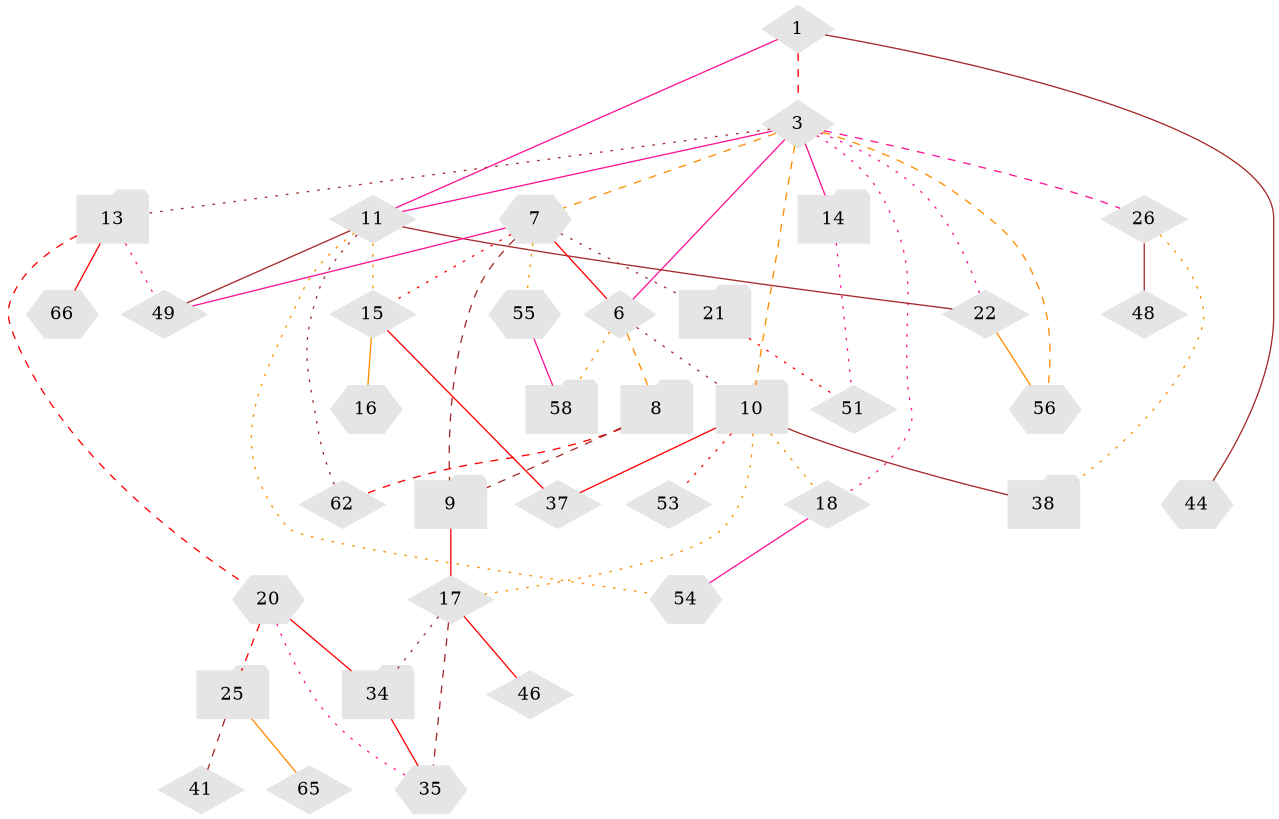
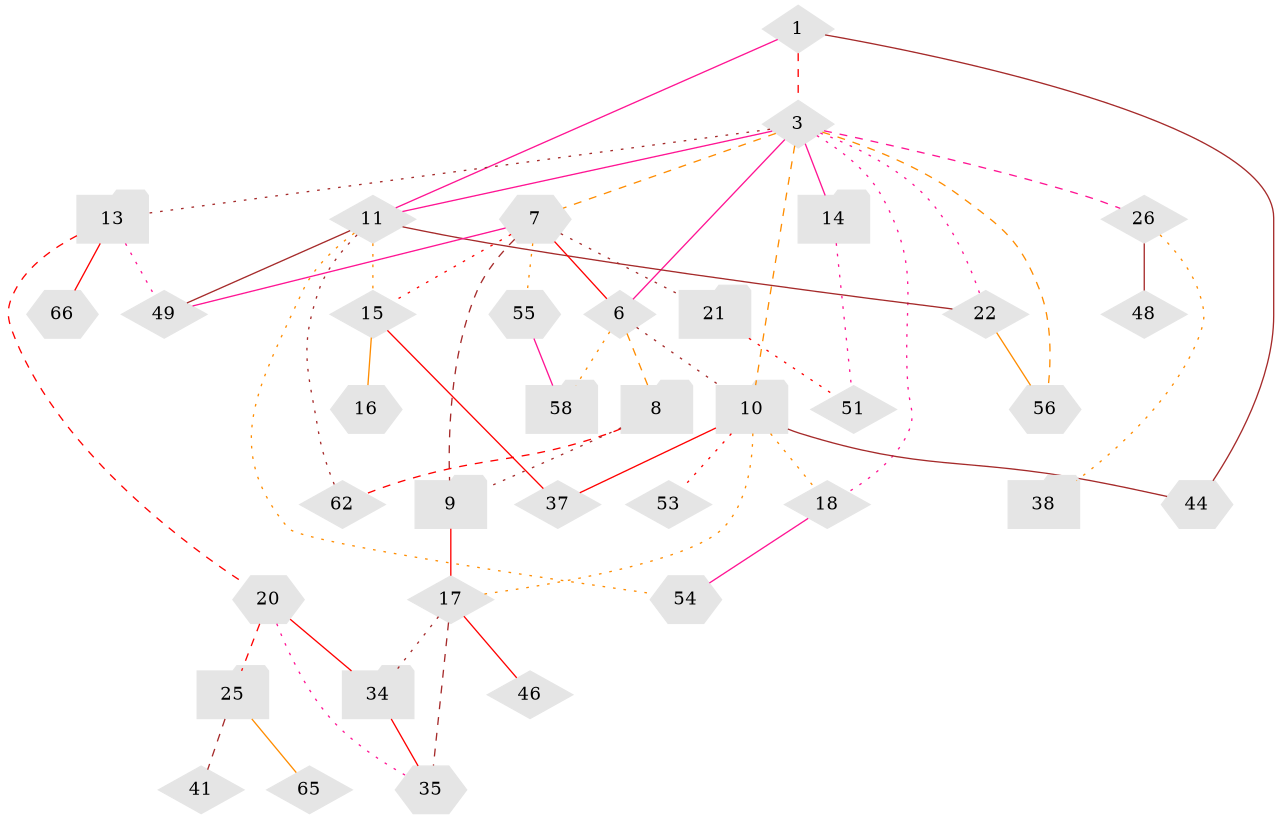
(554, 458) -> (554, 458)
(897, 465) -> (977, 466)
